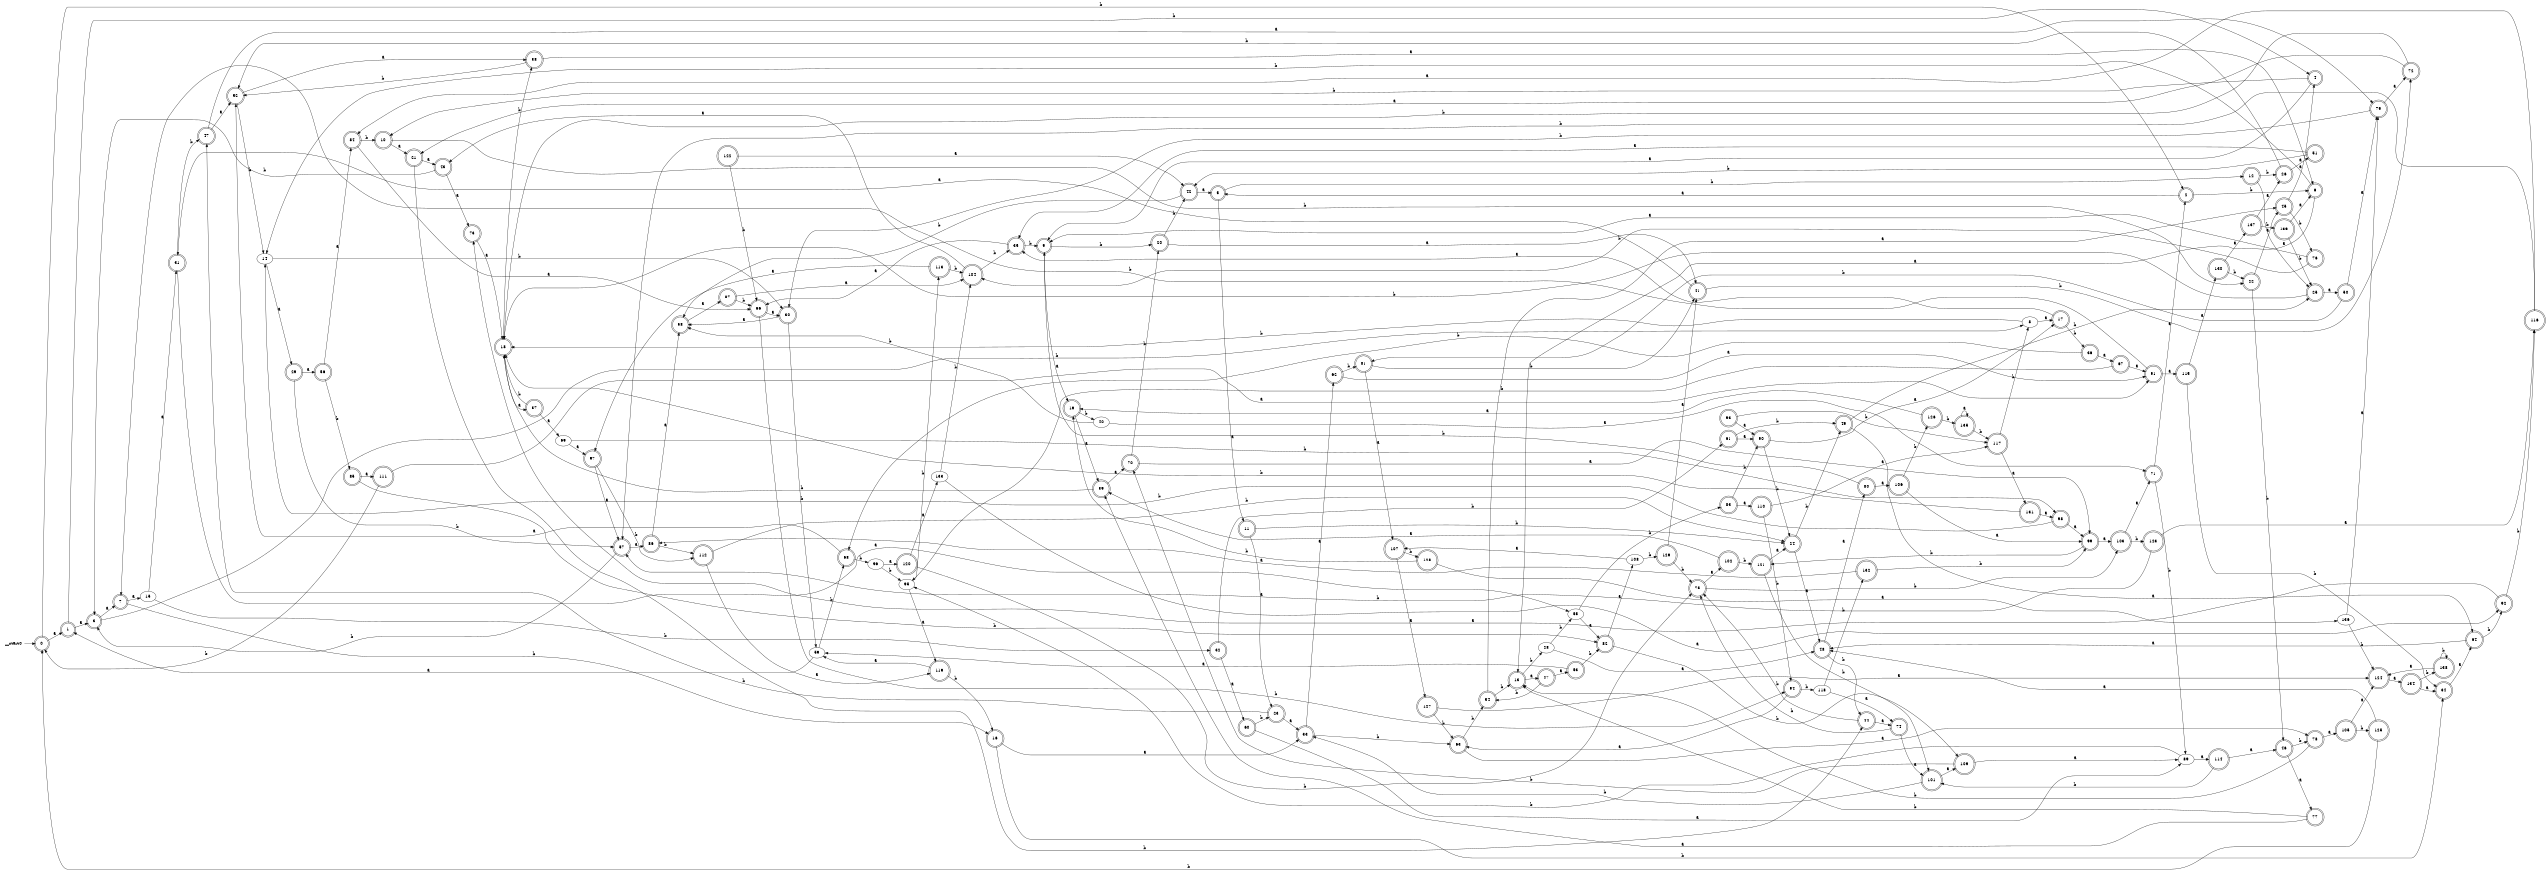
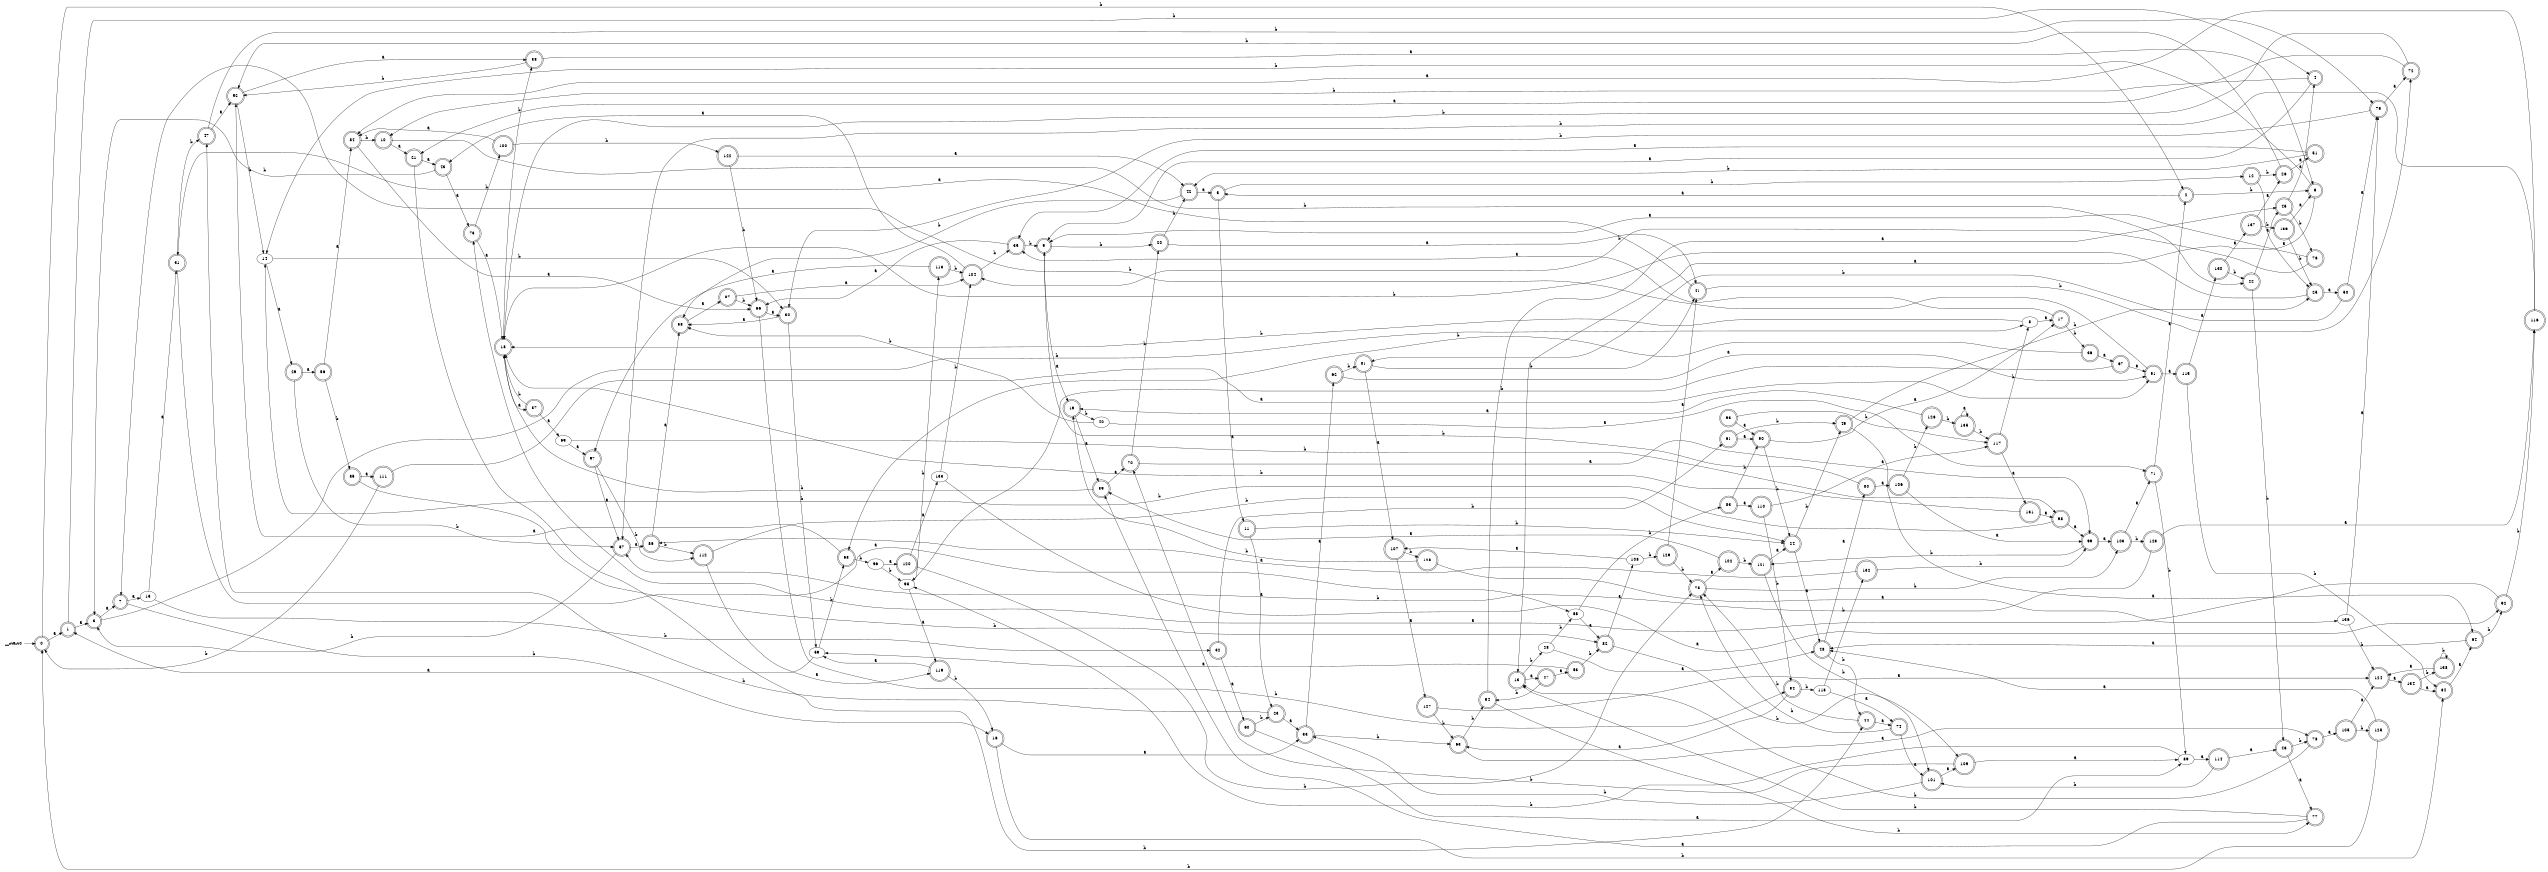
(1276, 30) -> (1276, 30)
none -> (503, 146)
(1501, 691) -> (1891, 833)
